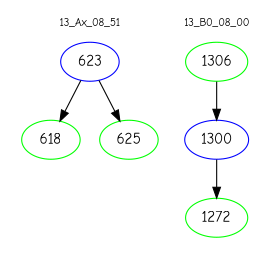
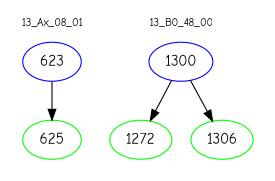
(90, 23) -> (53, 23)
(217, 23) -> (181, 23)
(217, 95) -> (199, 96)
(51, 140) -> none
